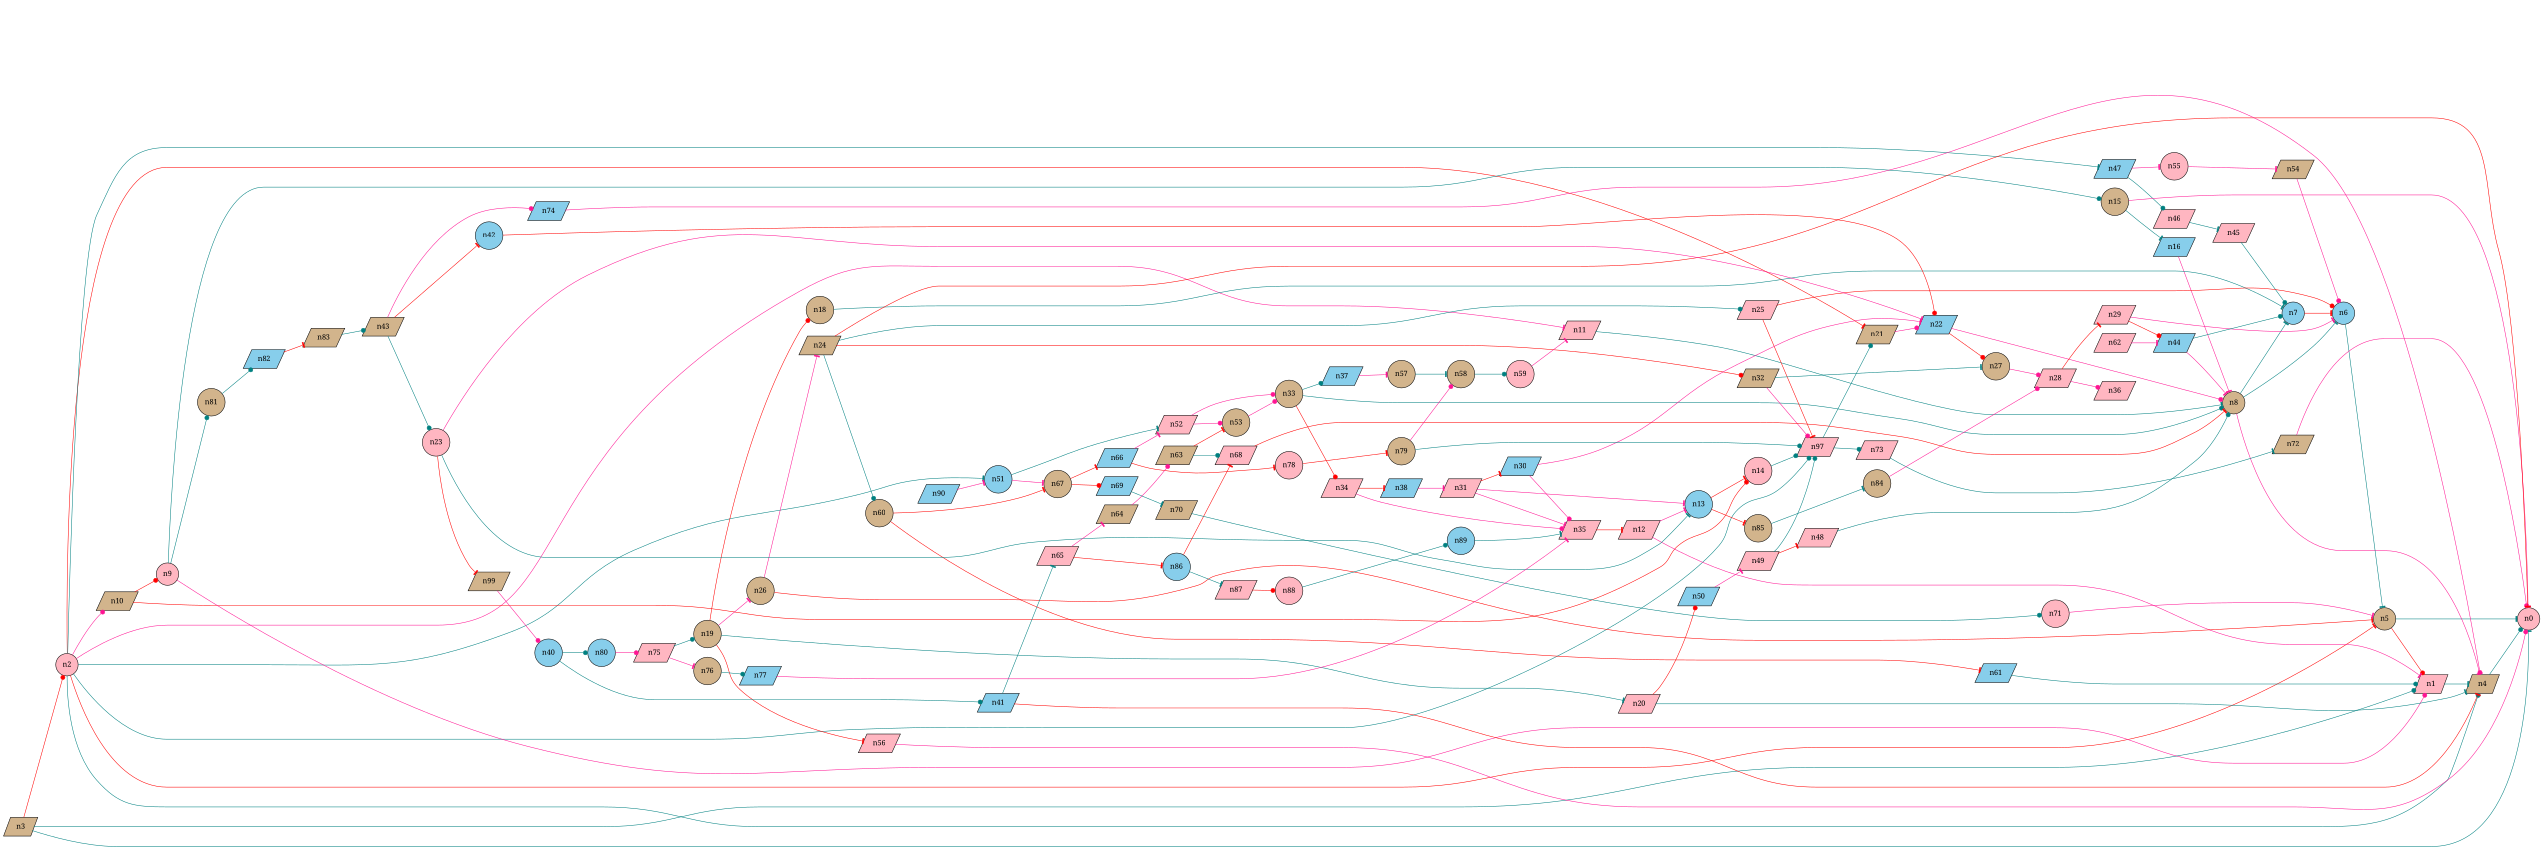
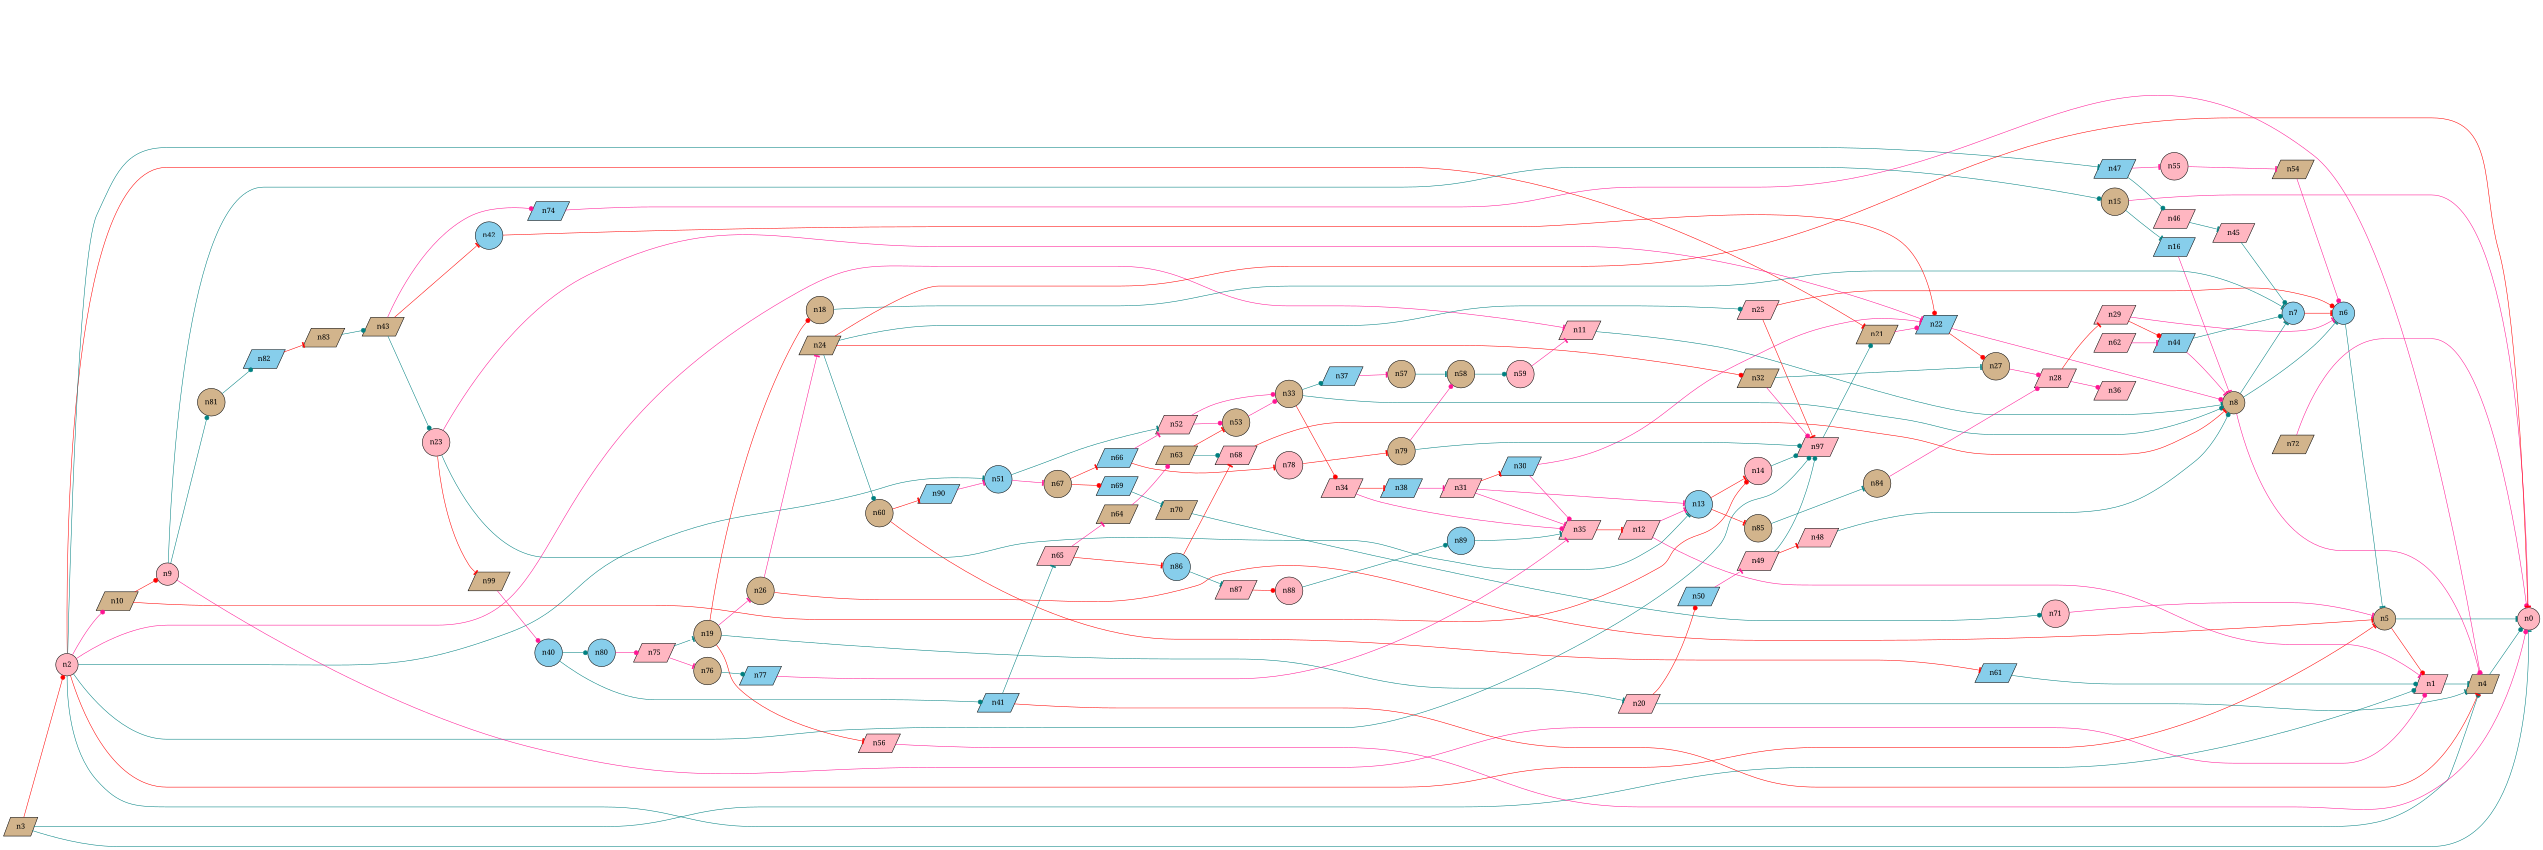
(1877, 450) -> none
(969, 507) -> (905, 505)
(682, 643) -> (682, 643)
